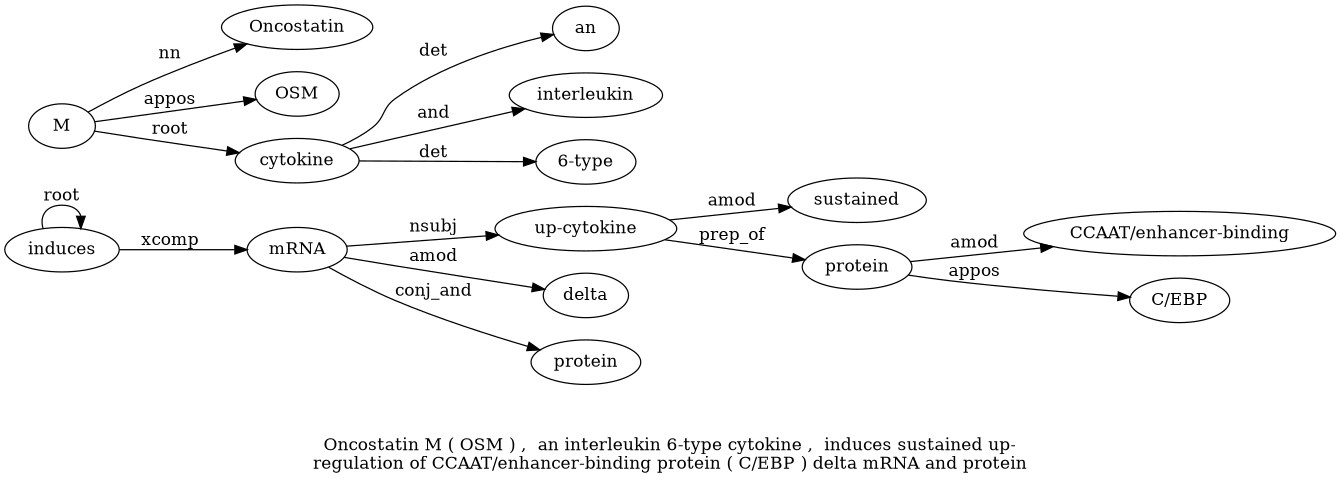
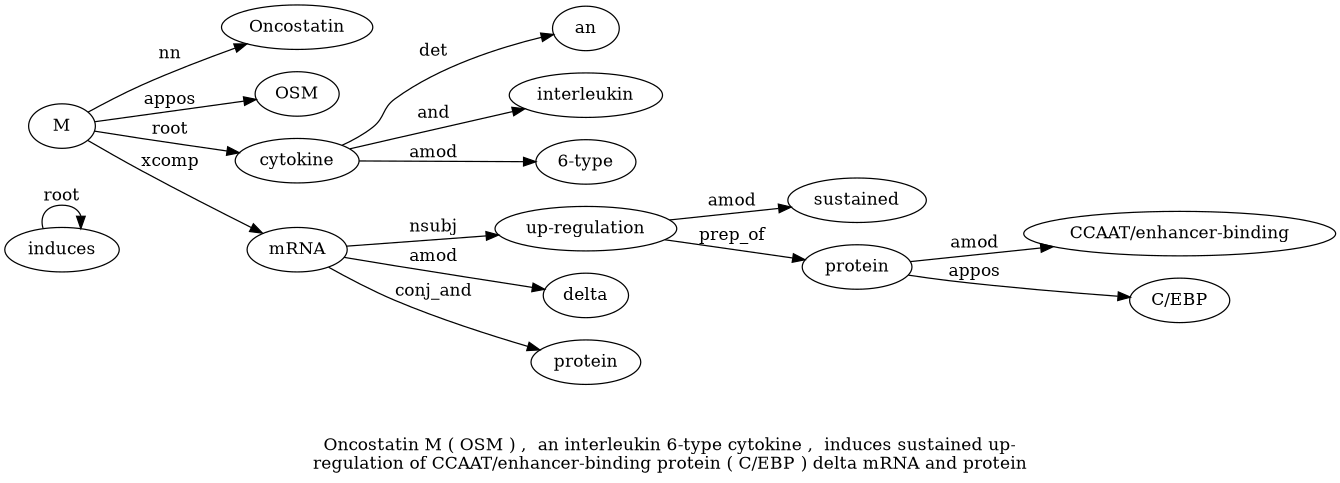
(434, 153) -> (434, 153)
(586, 229) -> (586, 229)
(177, 250) -> (169, 185)
